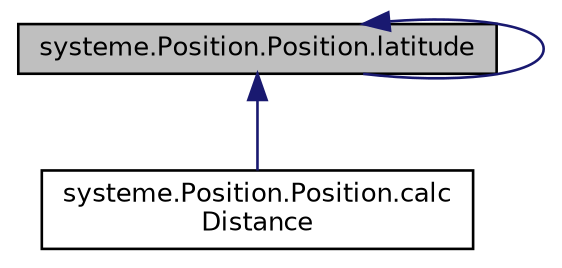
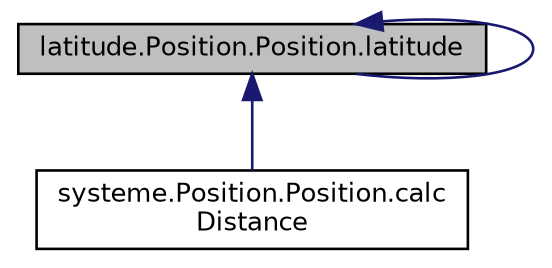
(257, 49) -> (252, 49)
